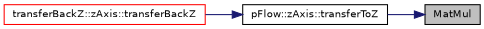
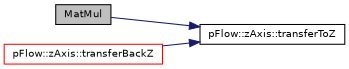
(105, 15) -> (83, 54)
(401, 15) -> (150, 22)
